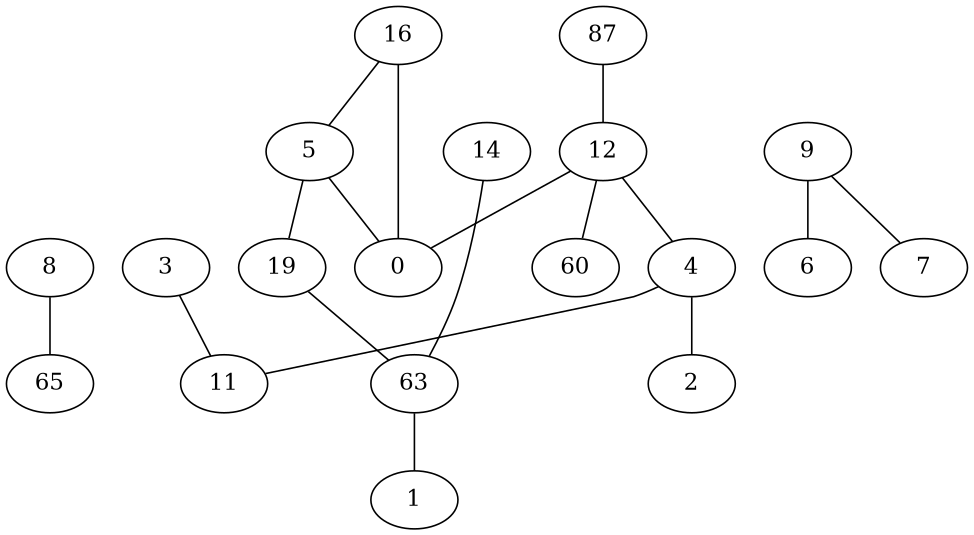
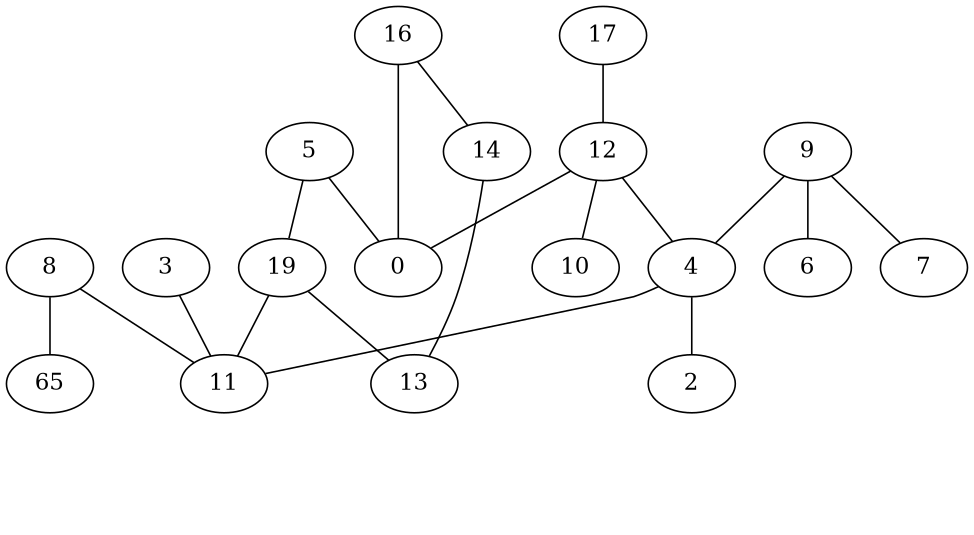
(603, 35) -> (603, 35)
(354, 94) -> (443, 94)
none -> (750, 209)
(576, 268) -> (576, 268)
none -> (137, 326)
none -> (253, 326)
(414, 384) -> (414, 384)
(414, 500) -> none
